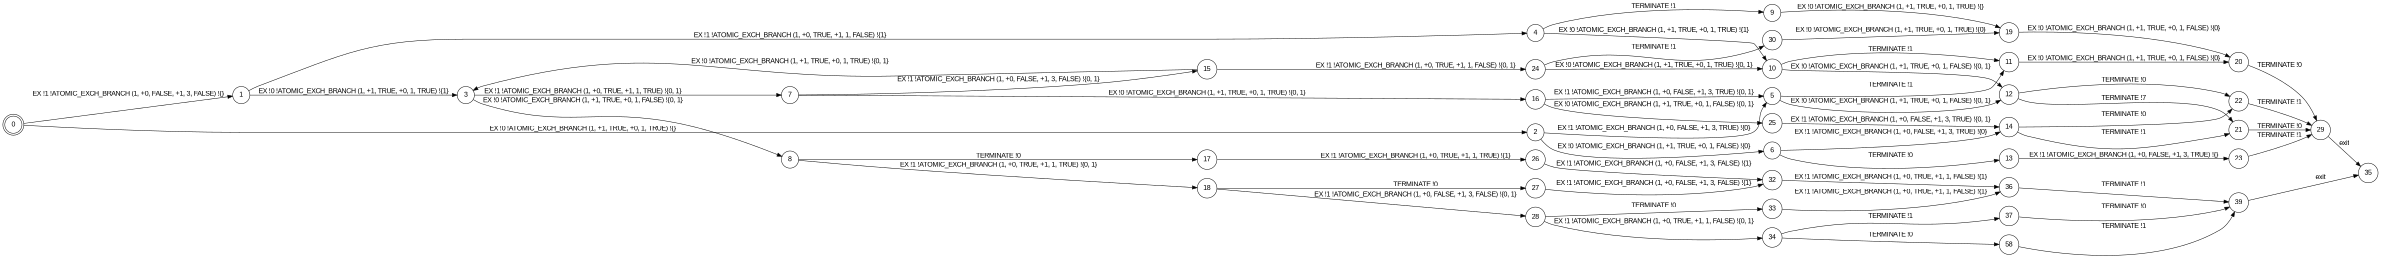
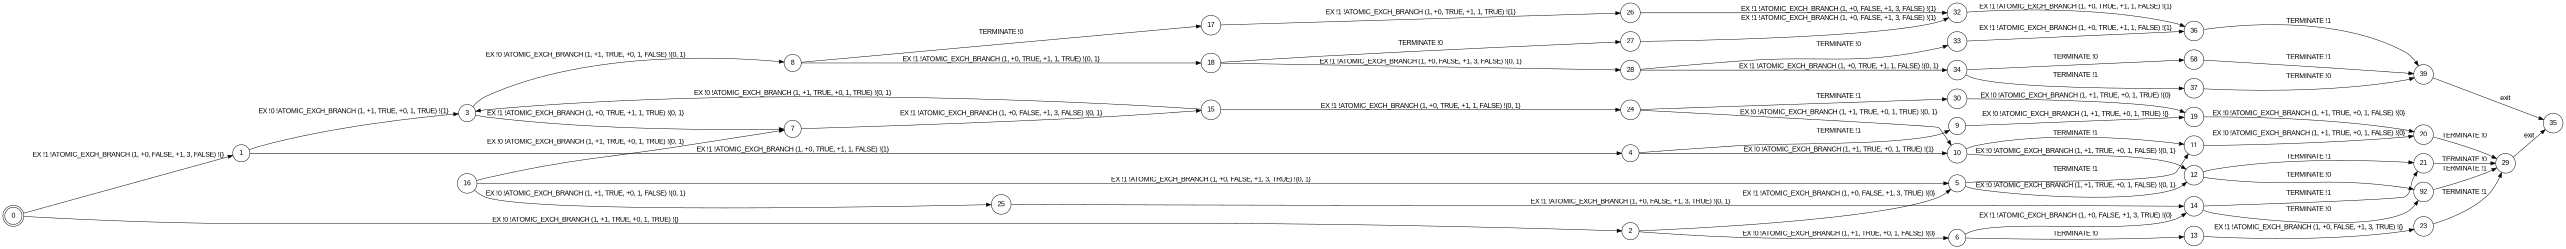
(1160, 97) -> (605, 157)
(2124, 98) -> (2309, 157)
(2239, 101) -> (2424, 192)
